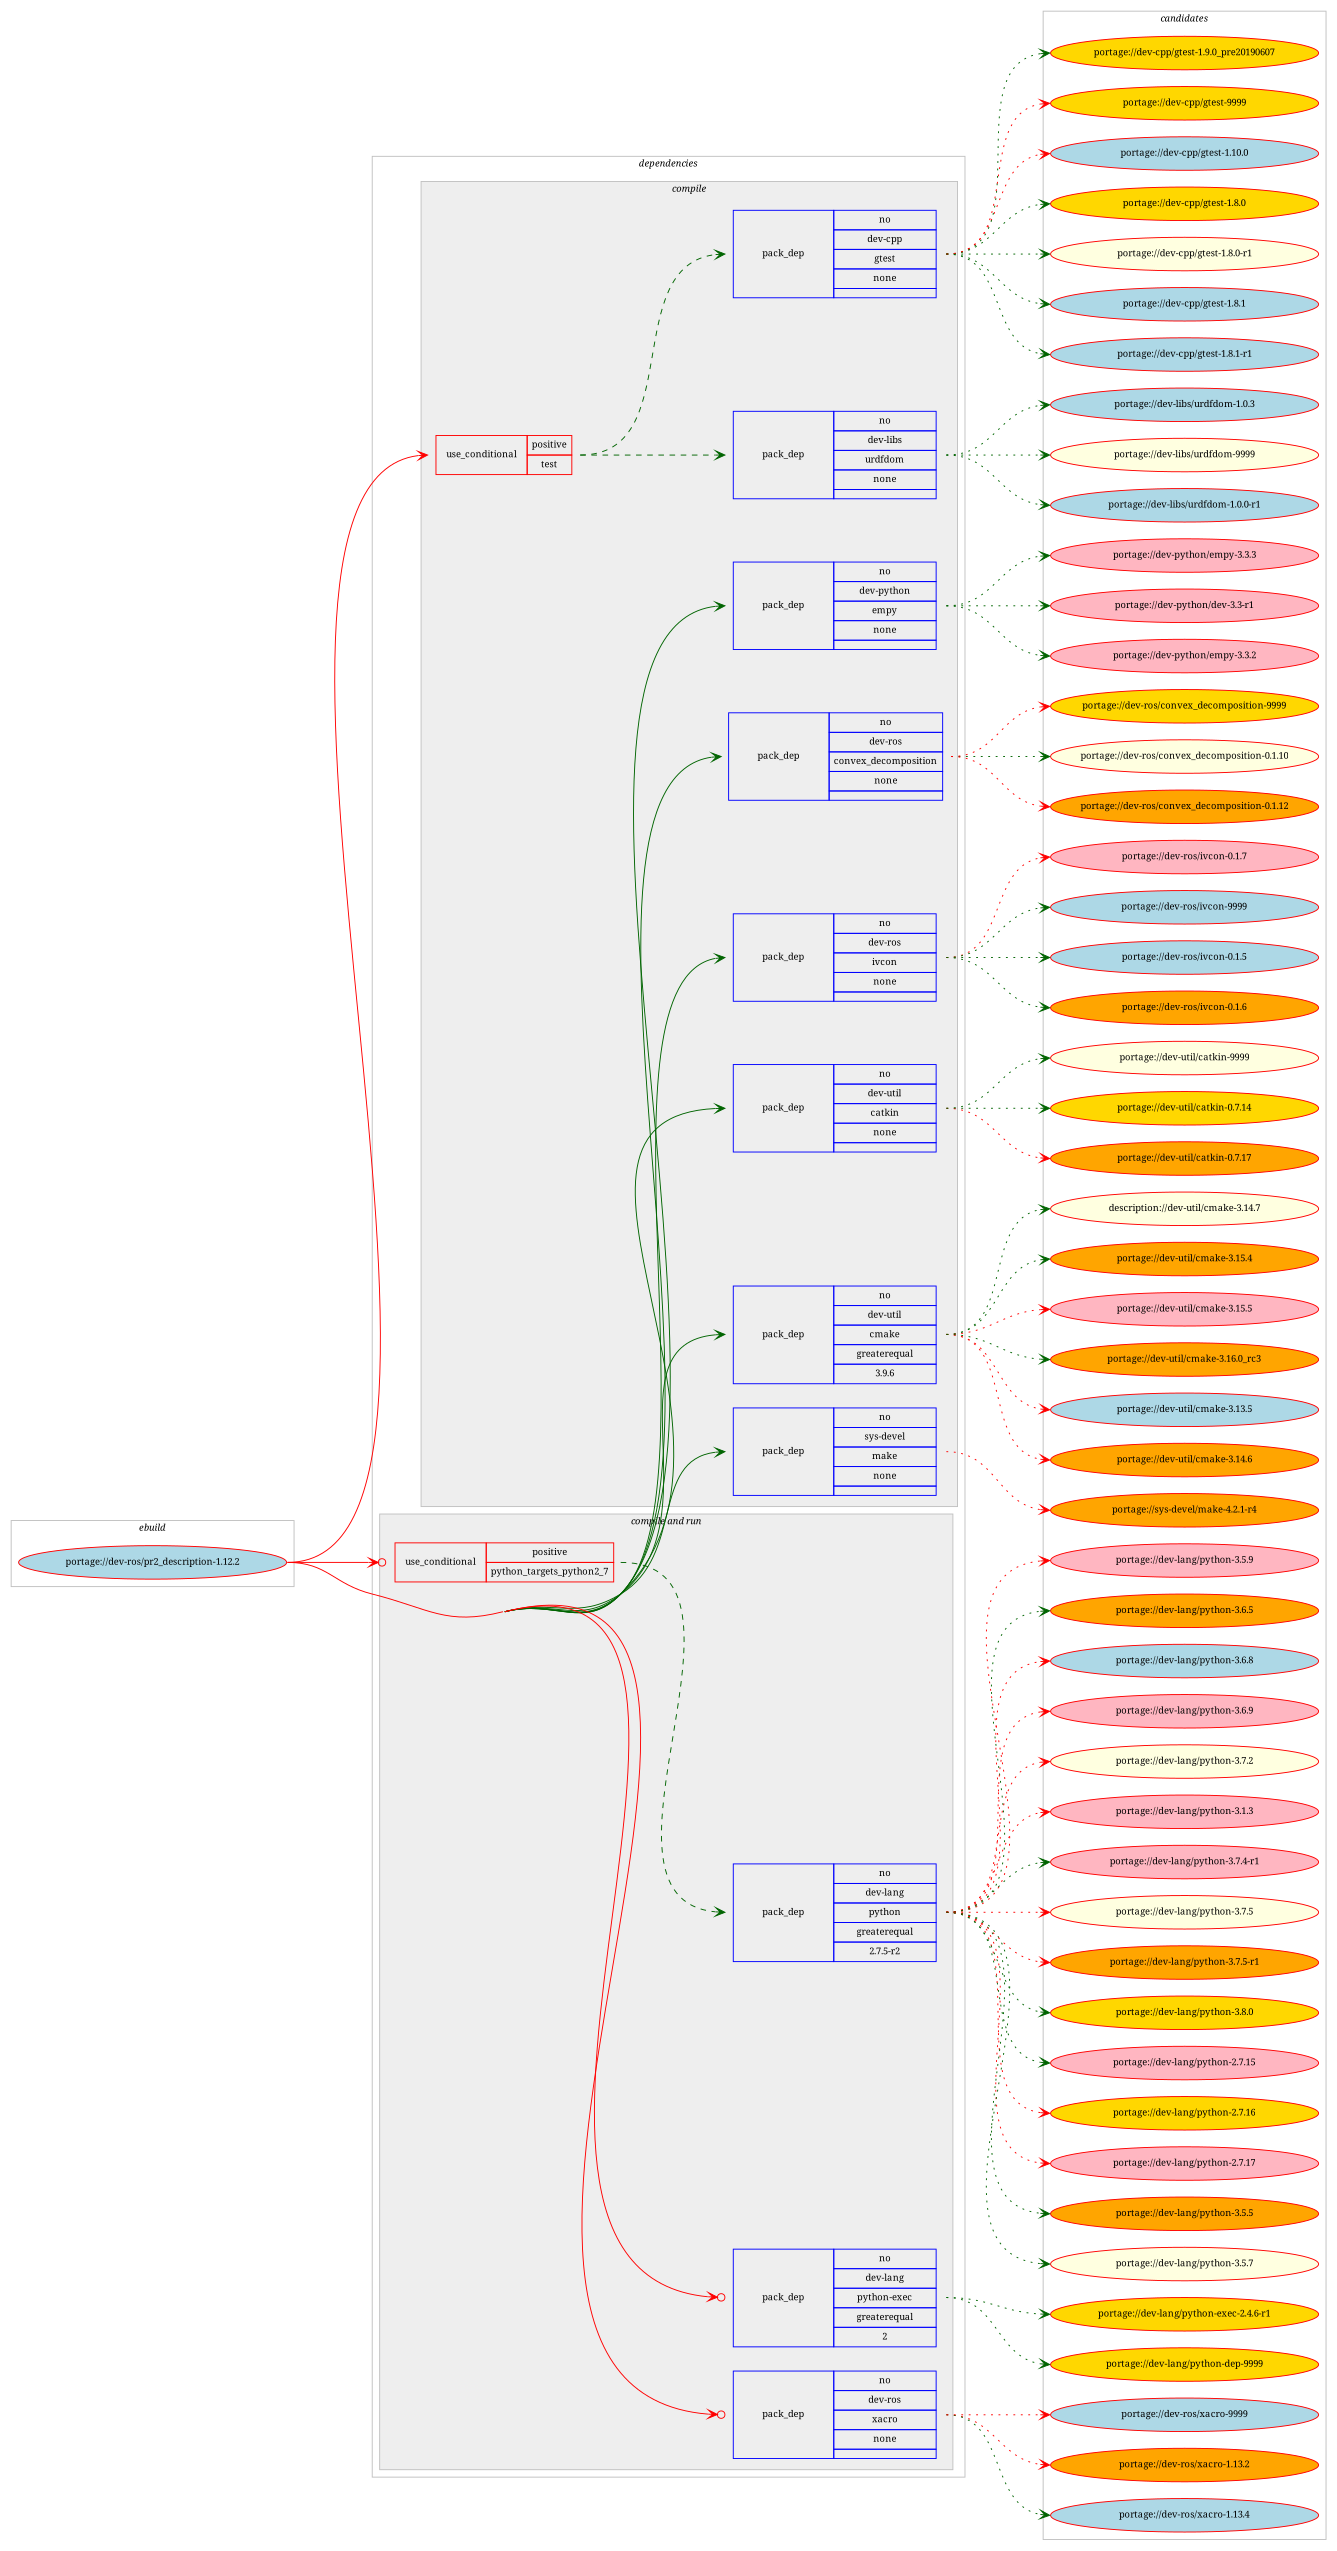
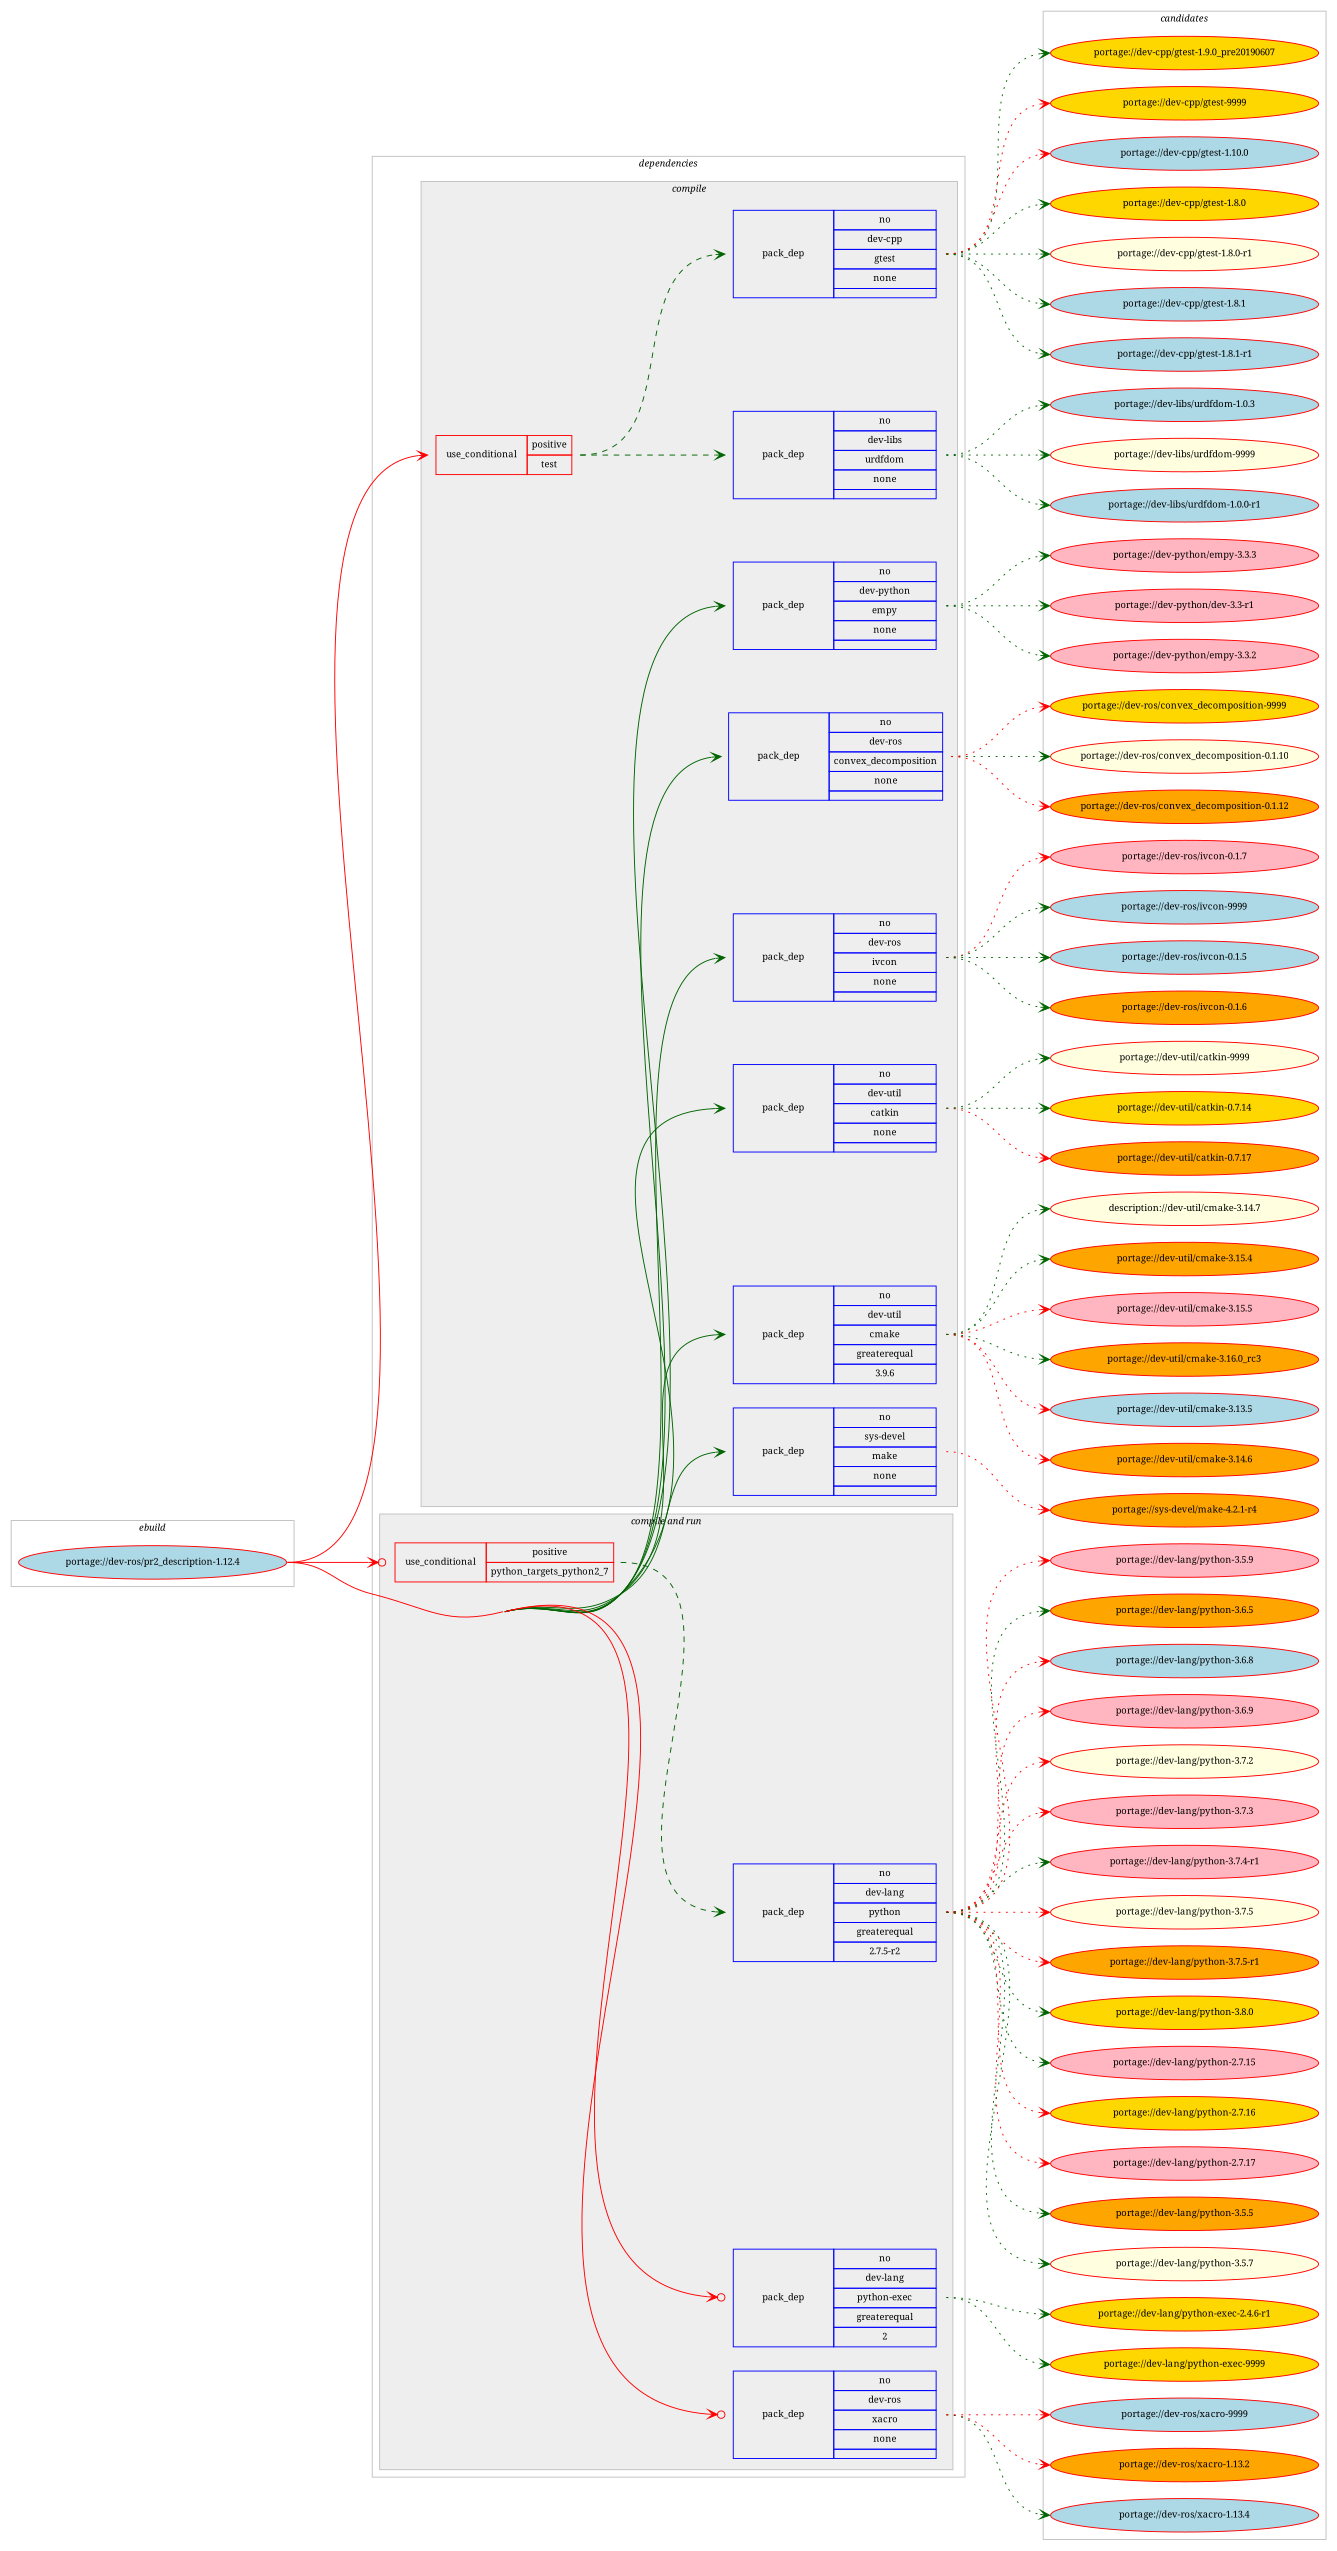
(153, 1562) -> (153, 1562)
(1185, 1812) -> (1185, 1812)
(1185, 2365) -> (1185, 2365)
